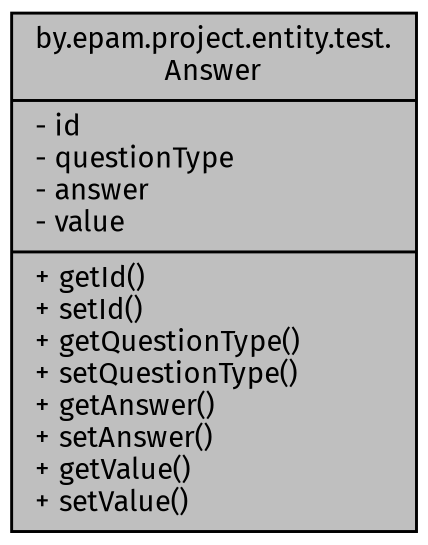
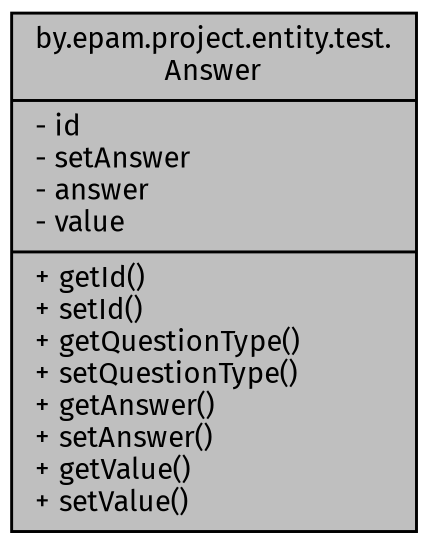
(135, 159) -> (114, 159)
